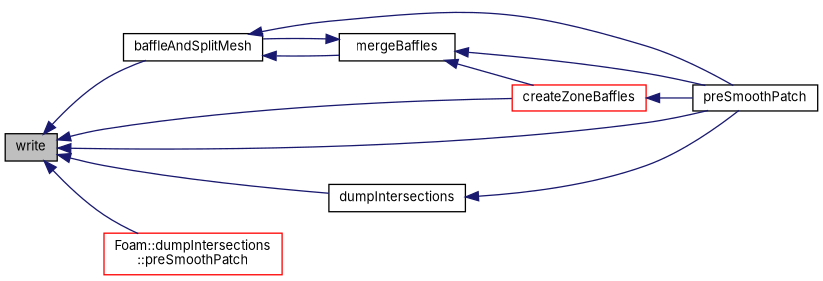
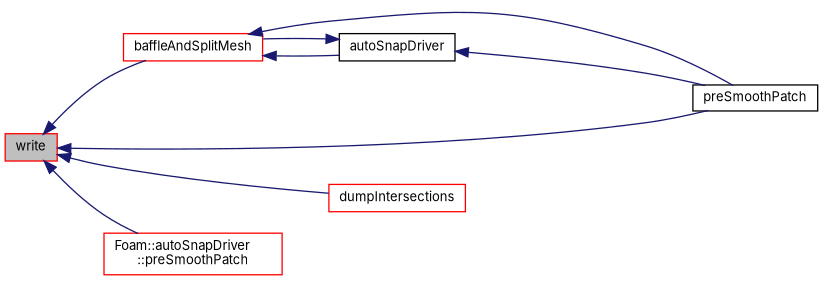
(193, 47) -> (193, 47)
(397, 47) -> (397, 47)
(579, 98) -> none
(31, 147) -> (31, 147)
(617, 175) -> none
(397, 198) -> (397, 198)
(193, 254) -> (193, 254)
